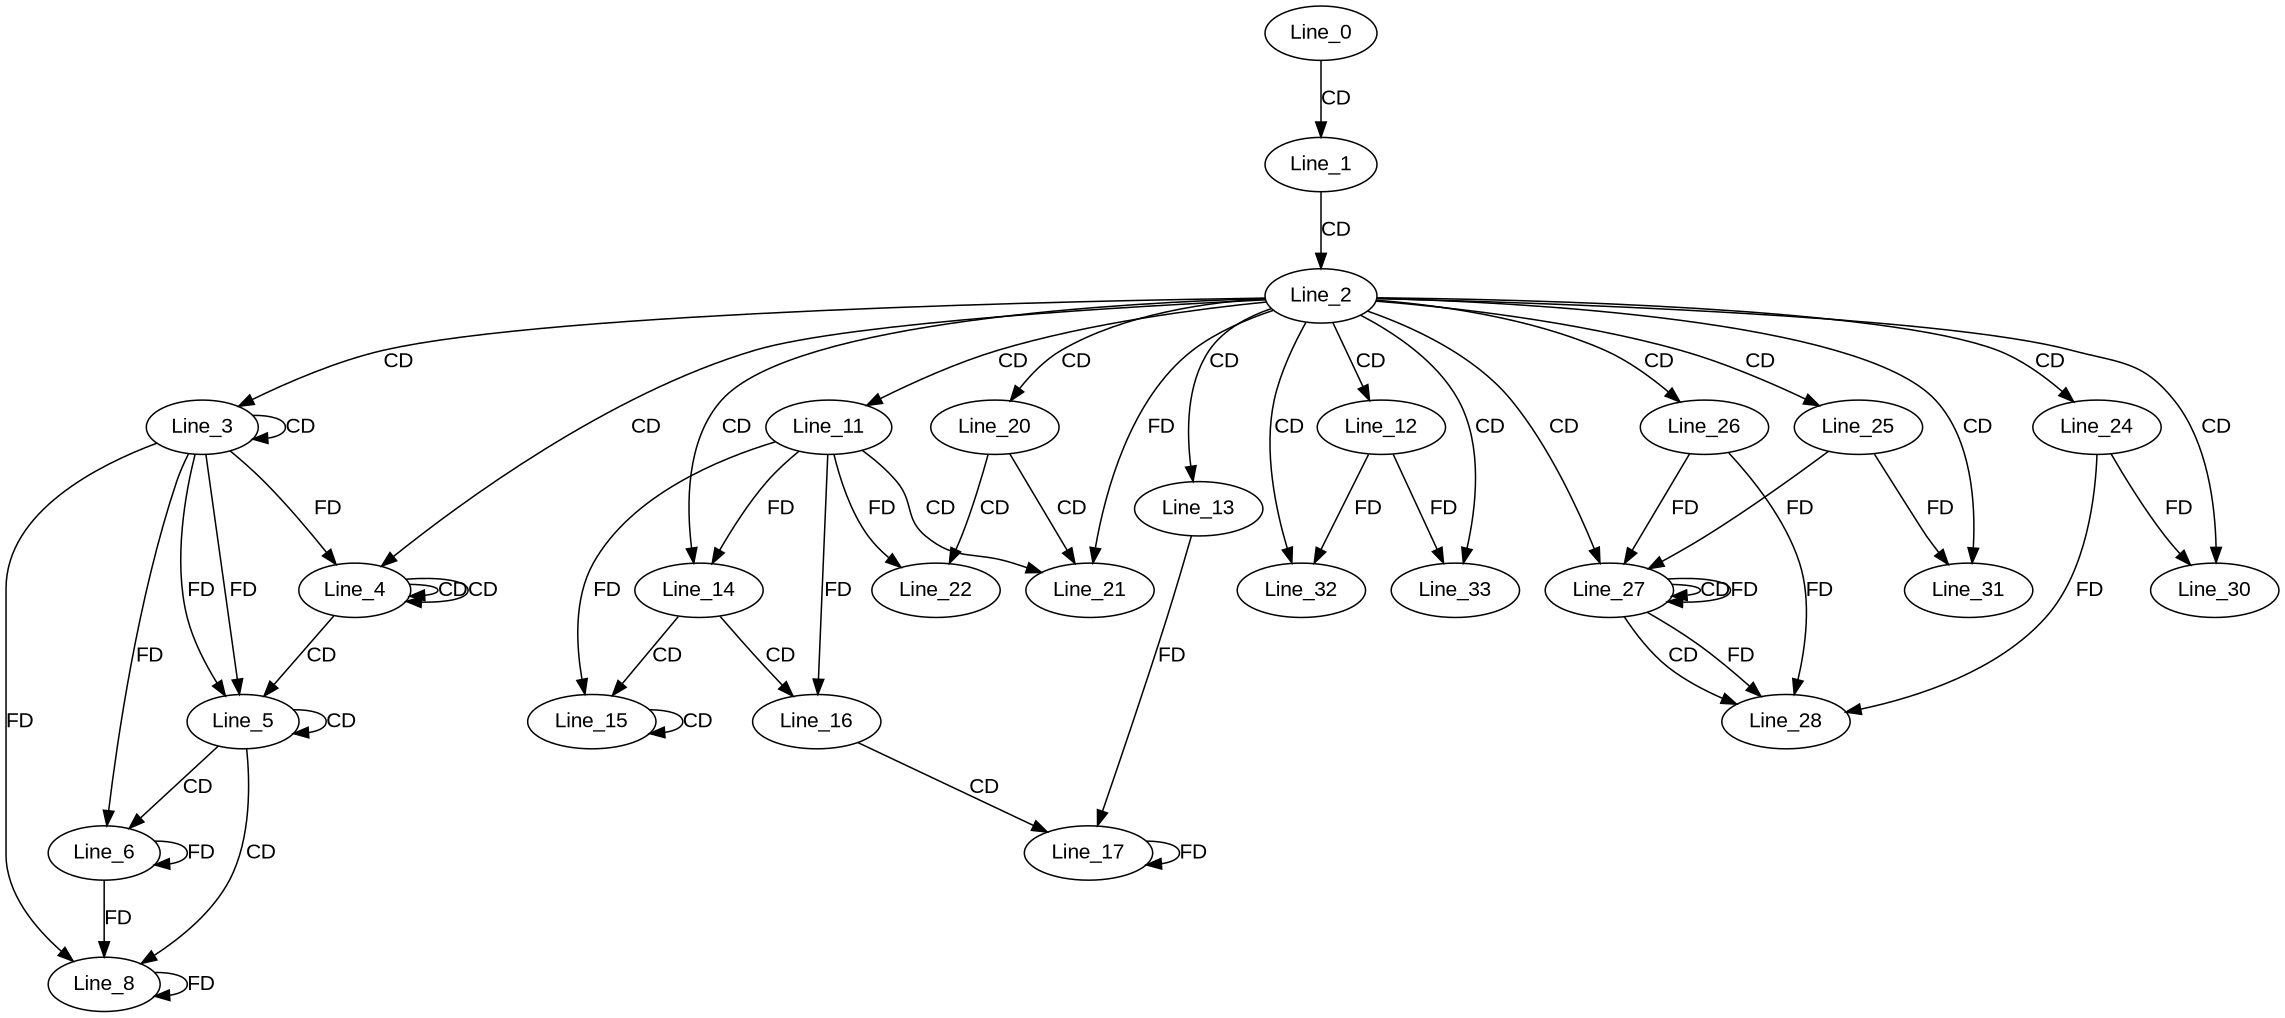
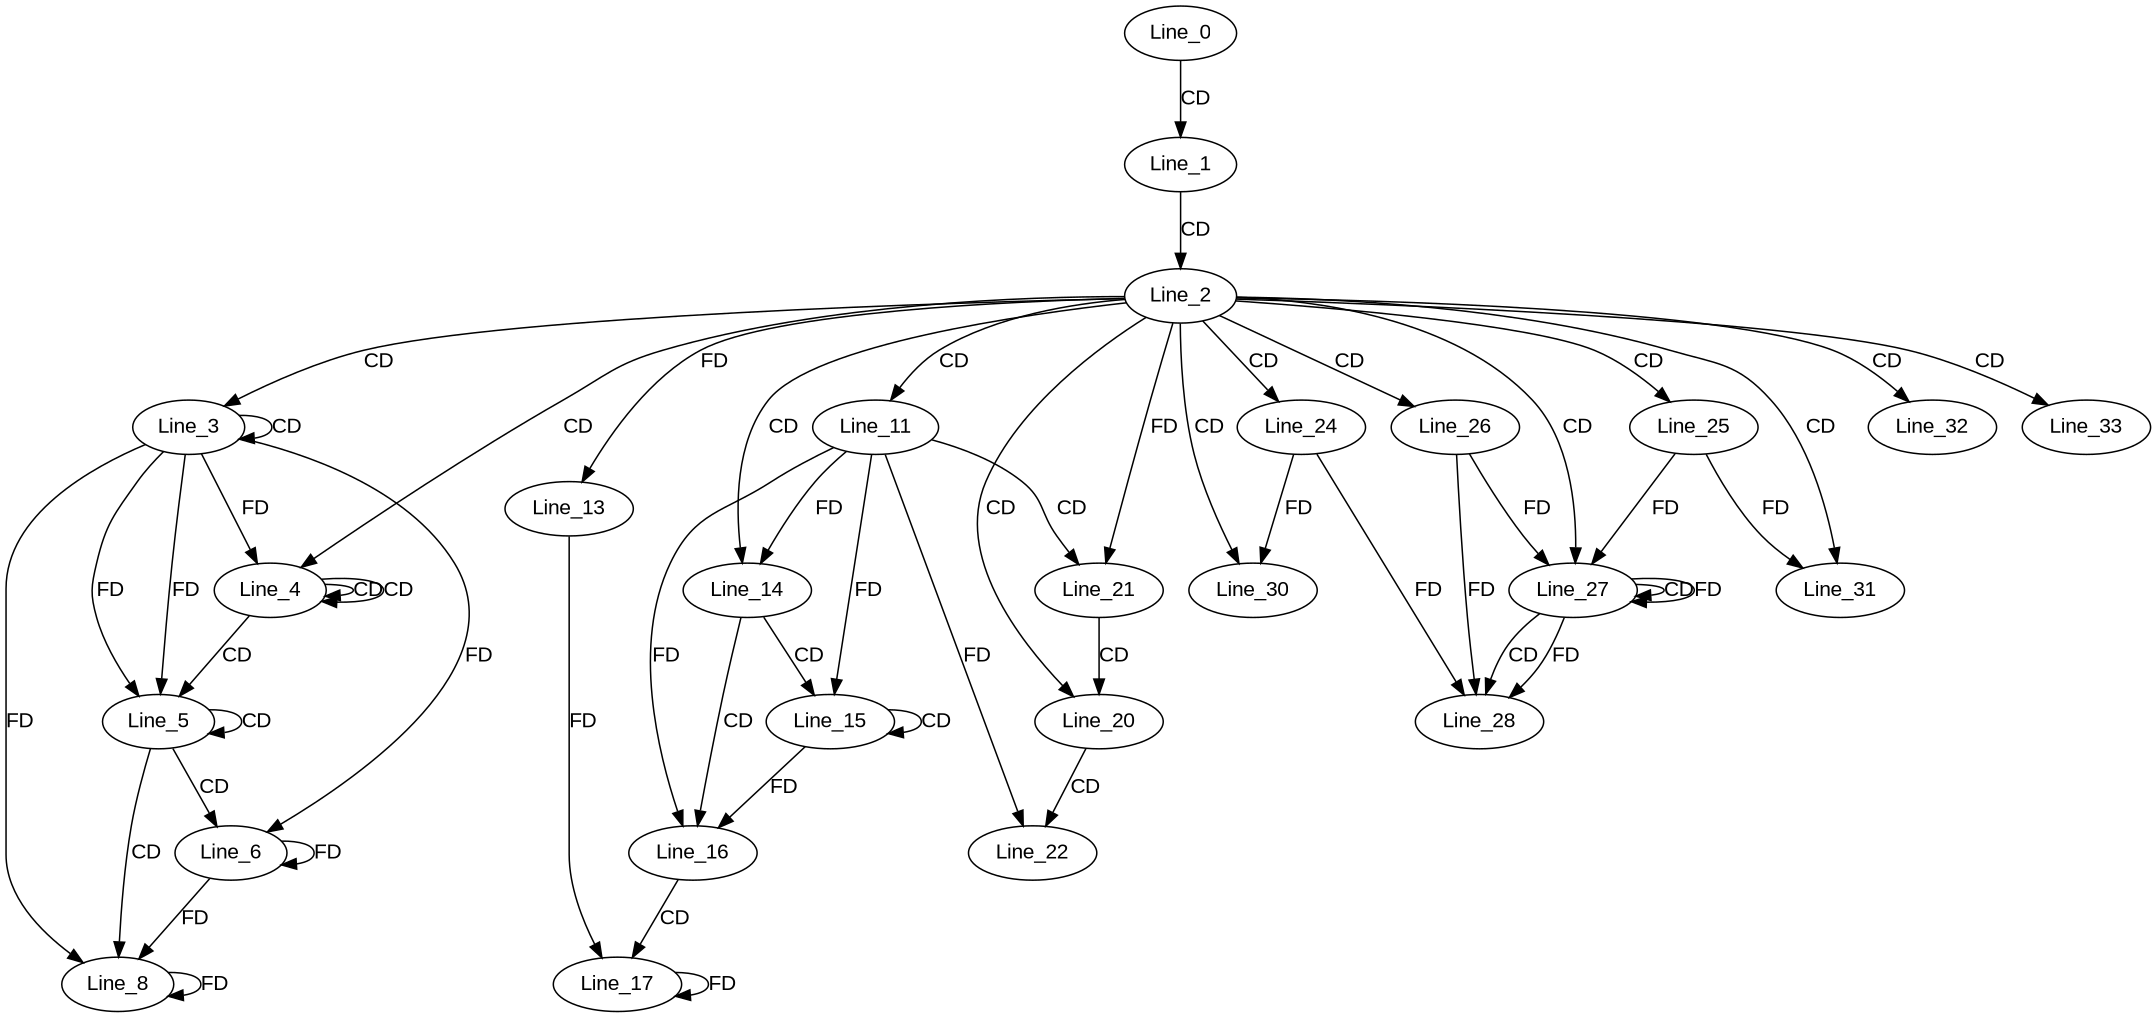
(1224, 362) -> (715, 362)
(1381, 427) -> none
(1038, 502) -> (1099, 648)
none -> (767, 782)
